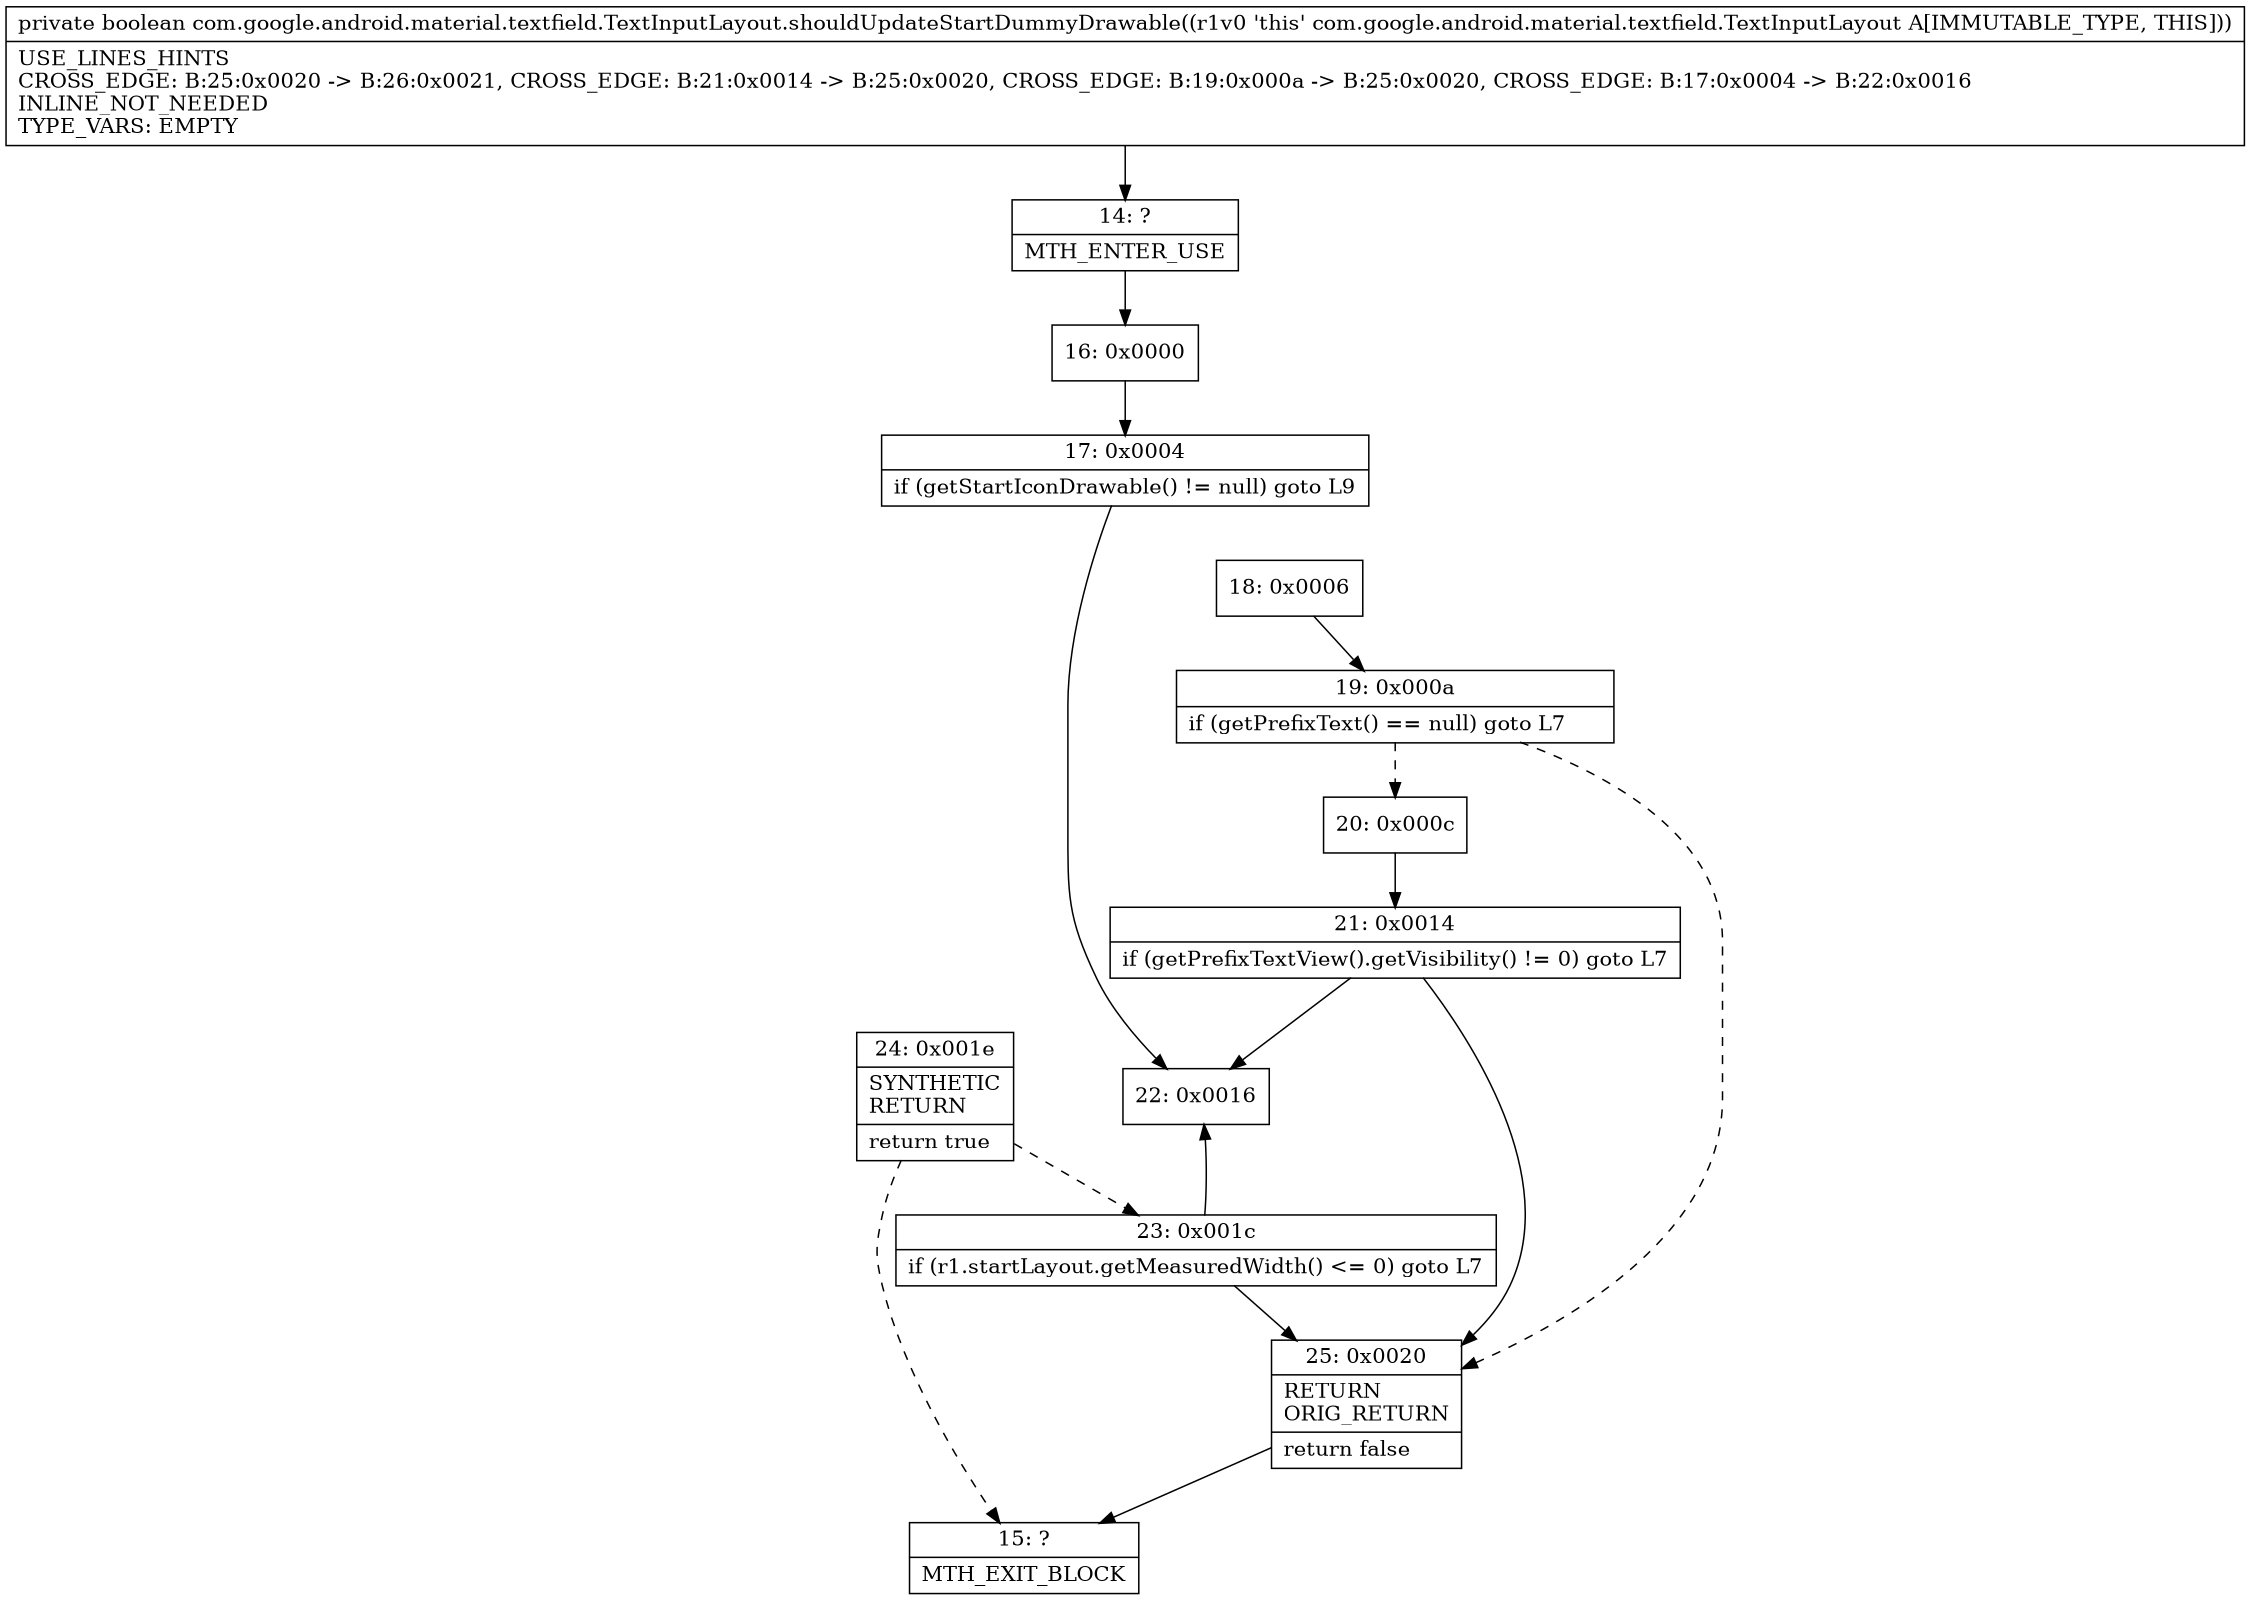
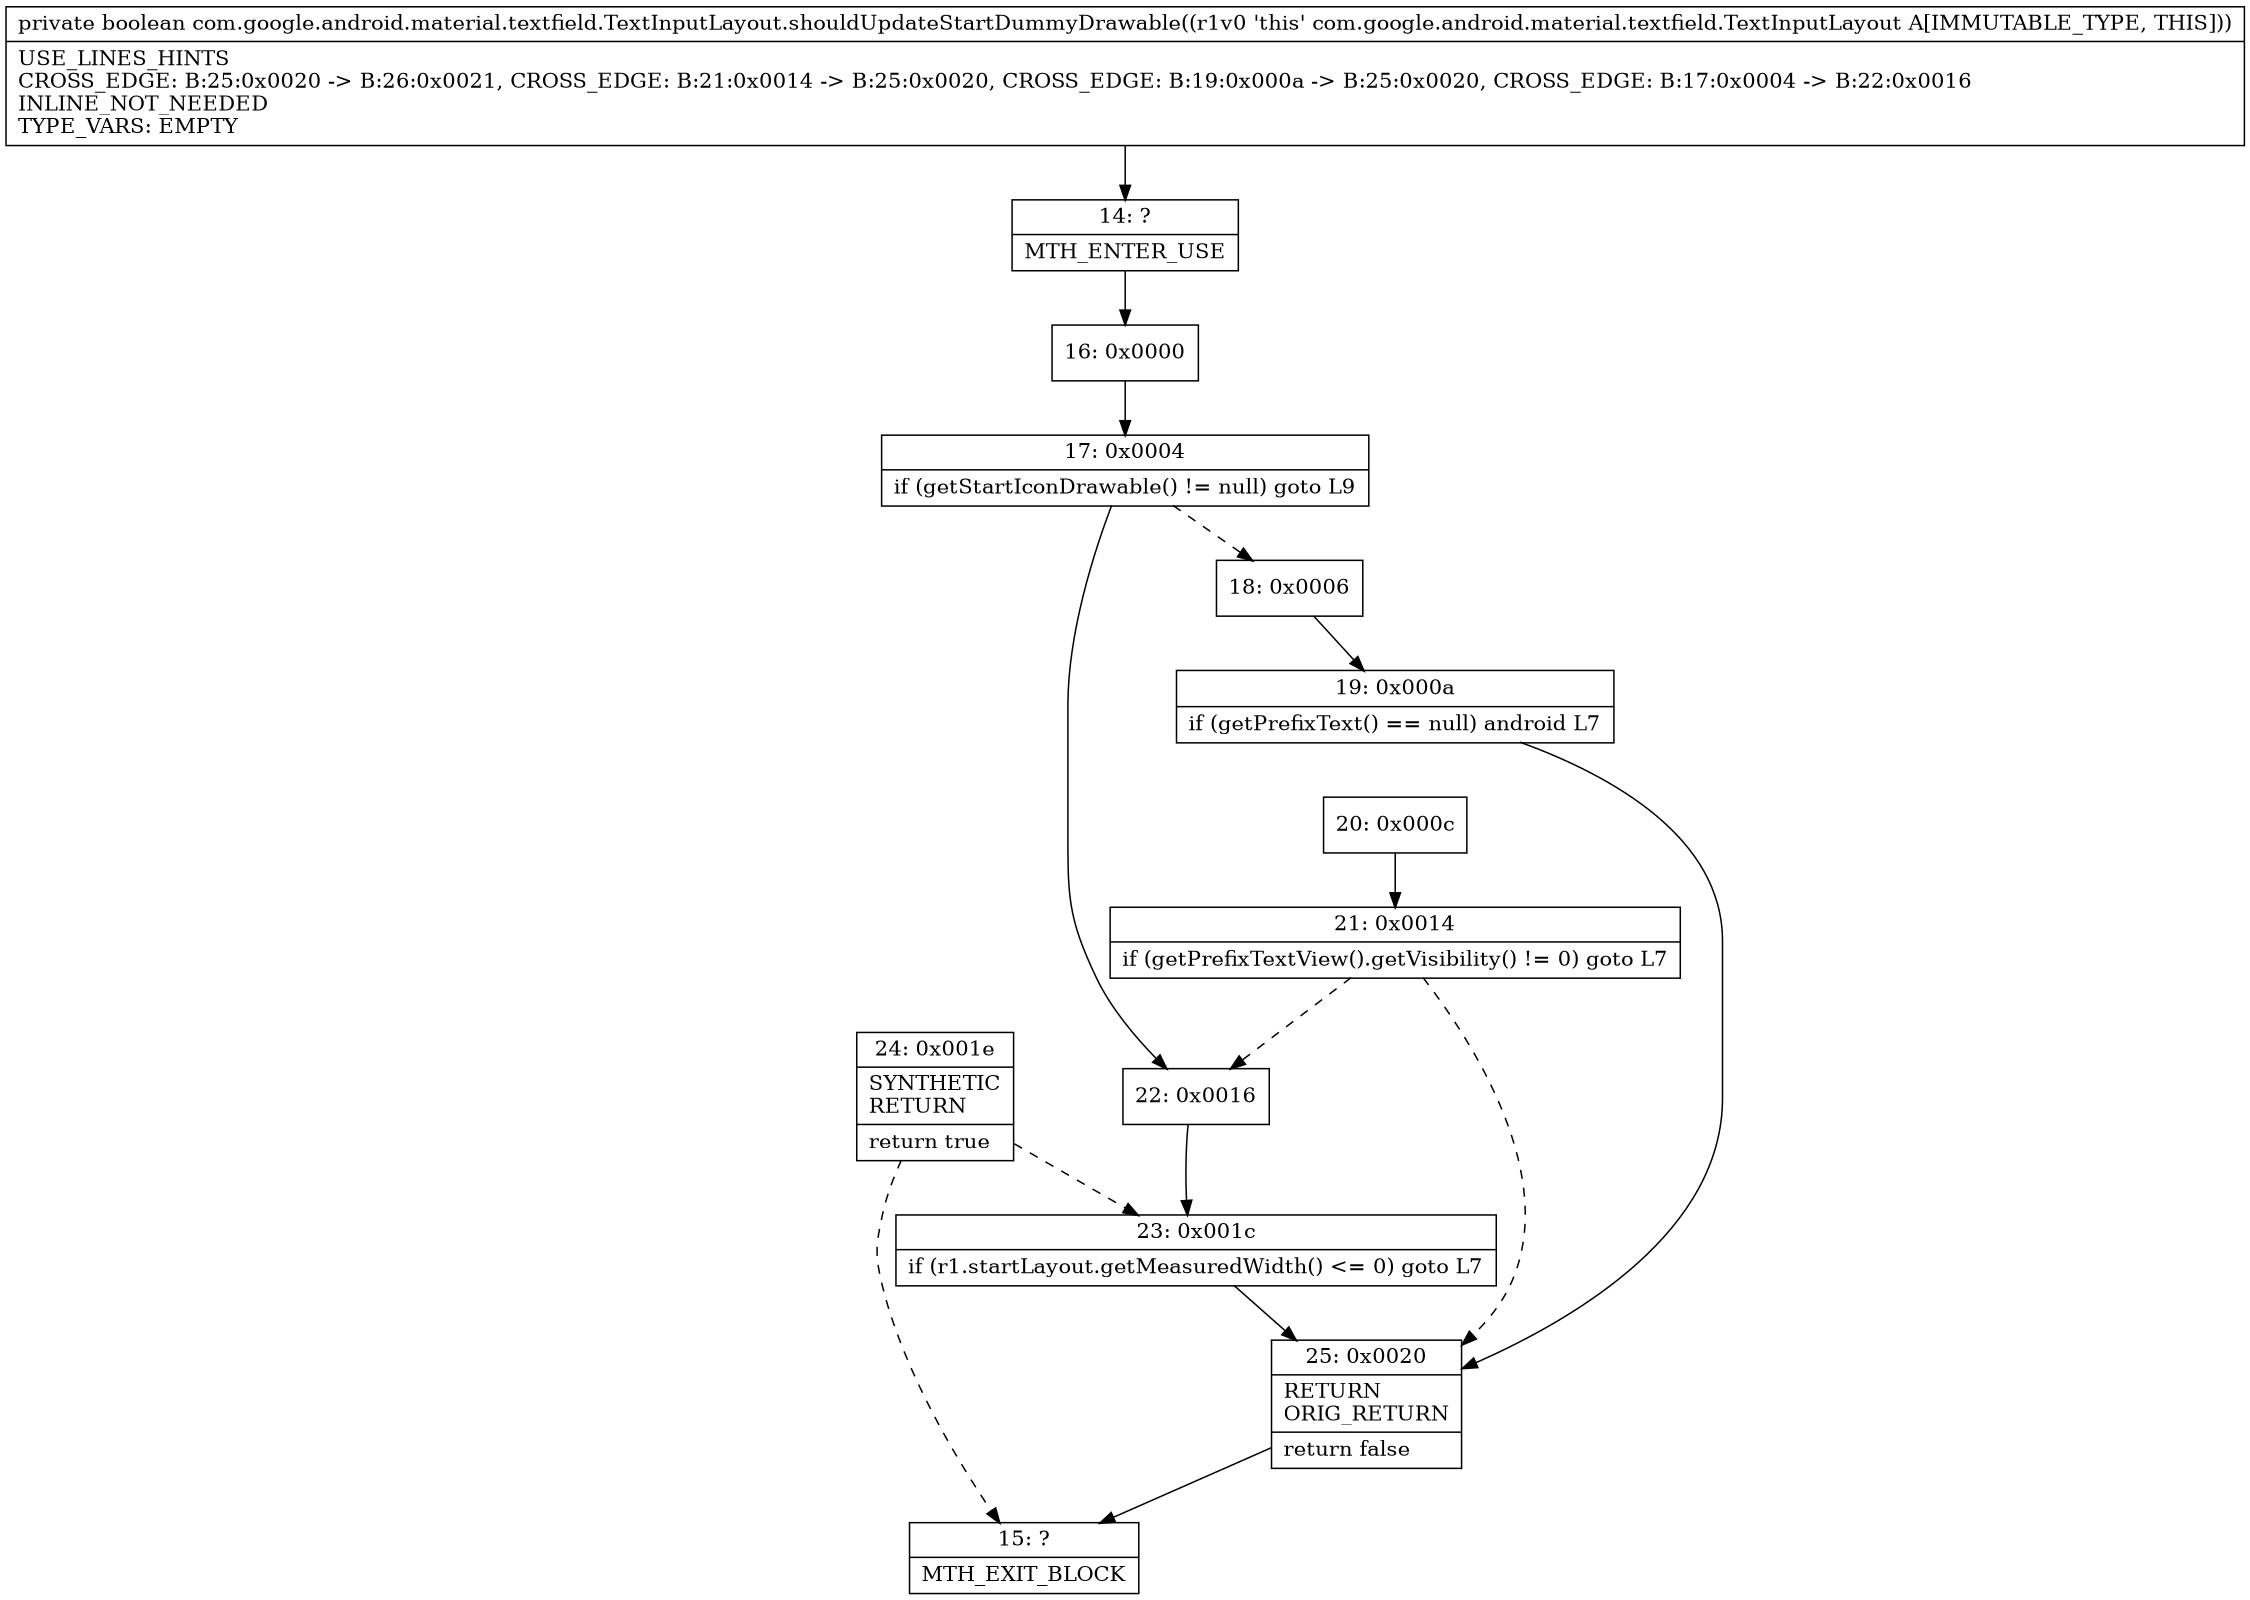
none -> (1207, 529)
(1377, 724) -> (1395, 724)
(1395, 762) -> none
(1297, 1019) -> (1297, 1019)
(1723, 1059) -> (1723, 1059)
(1516, 1152) -> (1516, 1152)
(1206, 1178) -> (1186, 1162)
